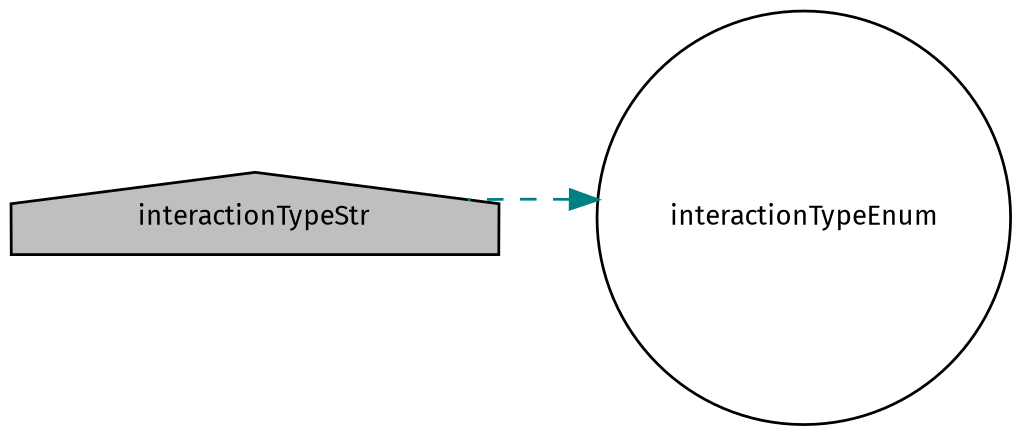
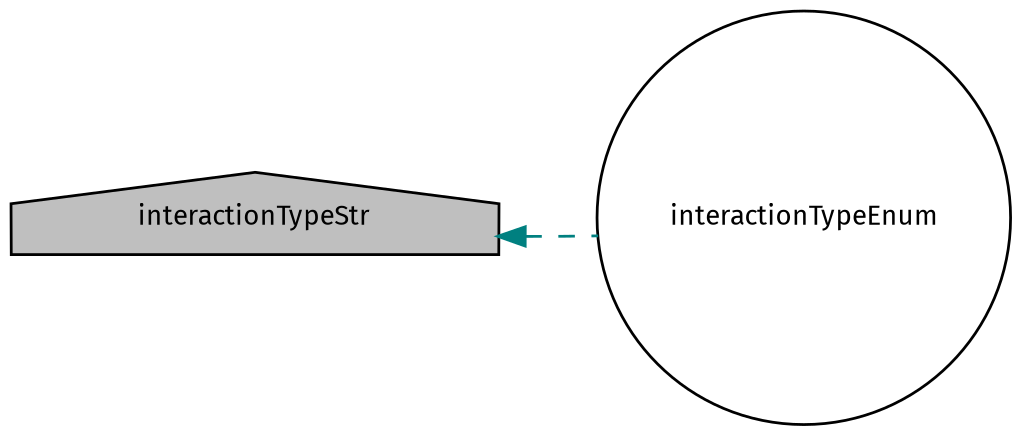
(519, 199) -> (562, 236)
